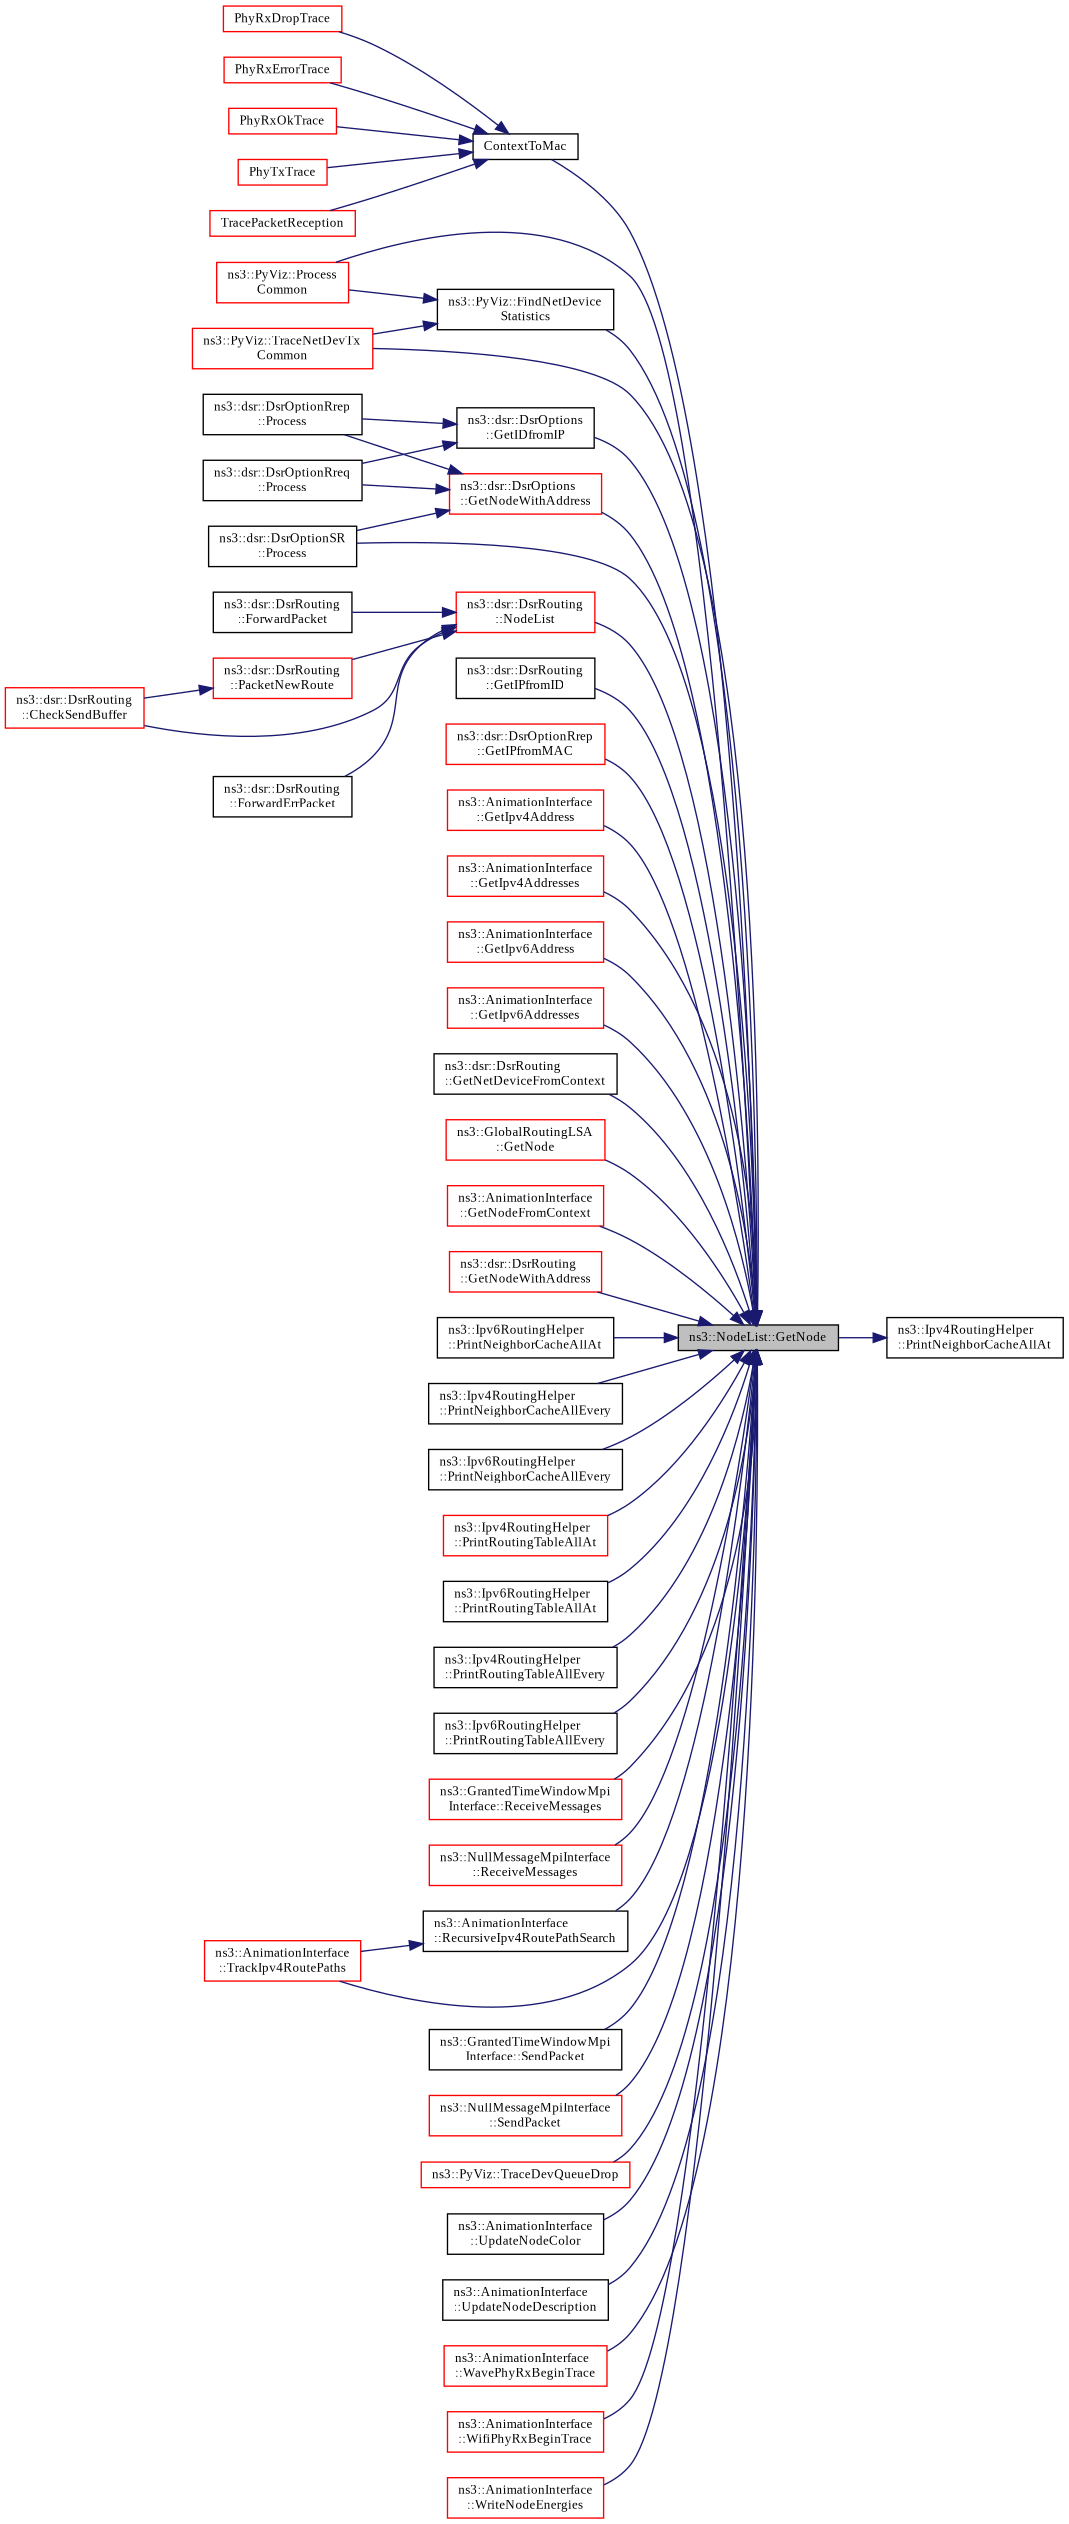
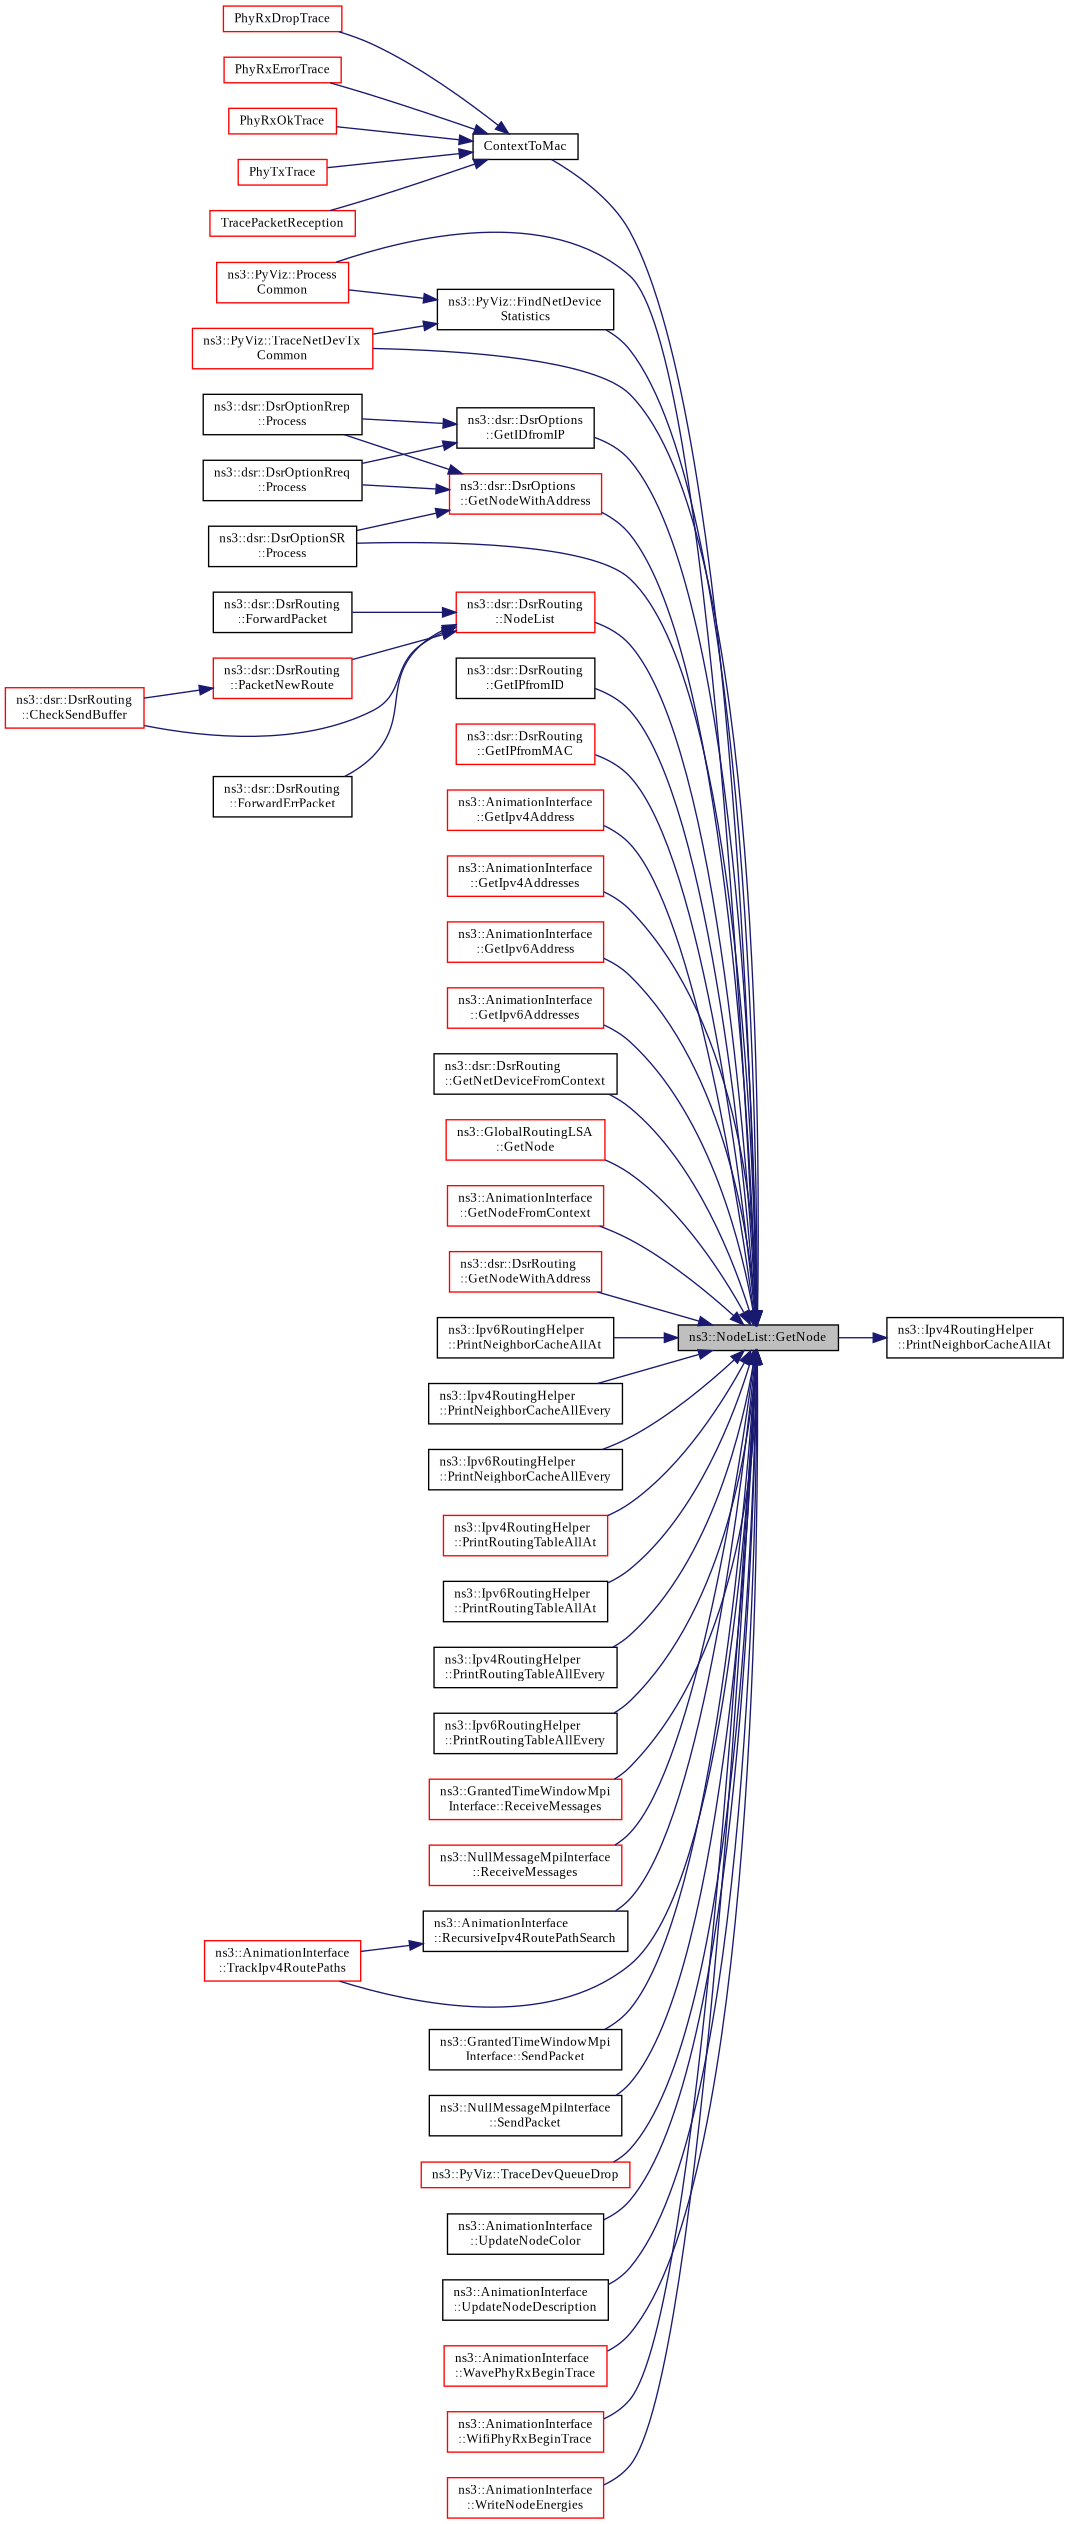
(526, 744) -> (526, 744)
(526, 2116) -> (526, 2116)
